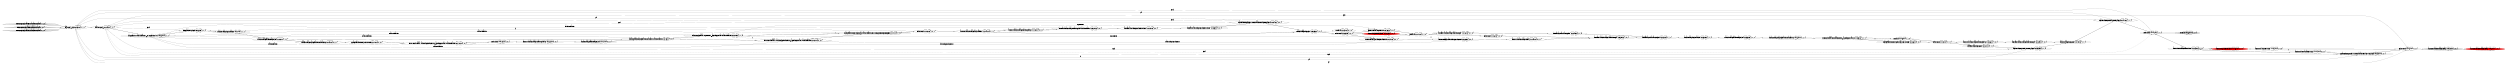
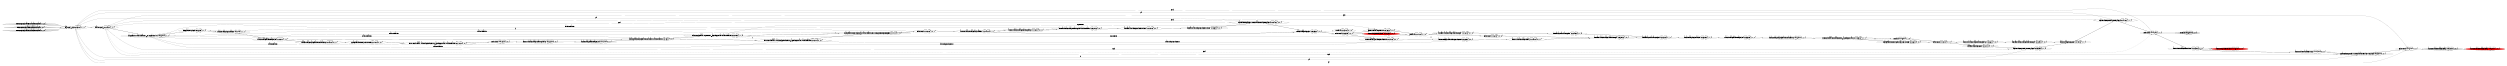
(148, 29) -> none
(2269, 49) -> none
